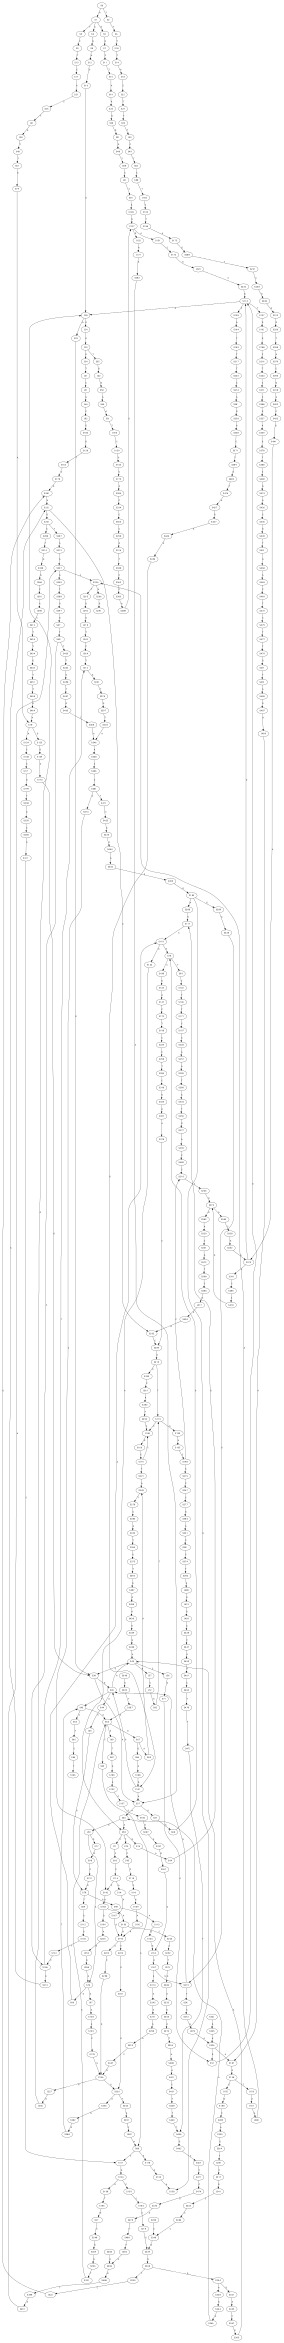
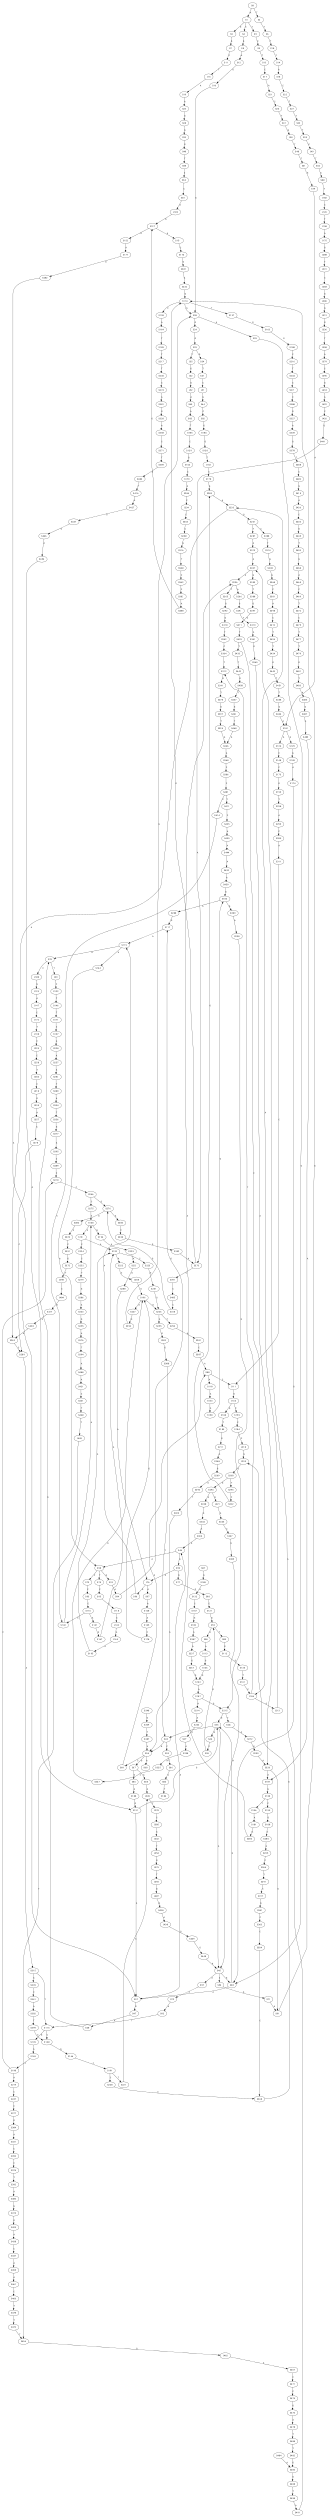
none -> (253, 625)
none -> (91, 1209)
(147, 1449) -> (110, 2077)
(203, 1545) -> (220, 1159)
(112, 1748) -> none
